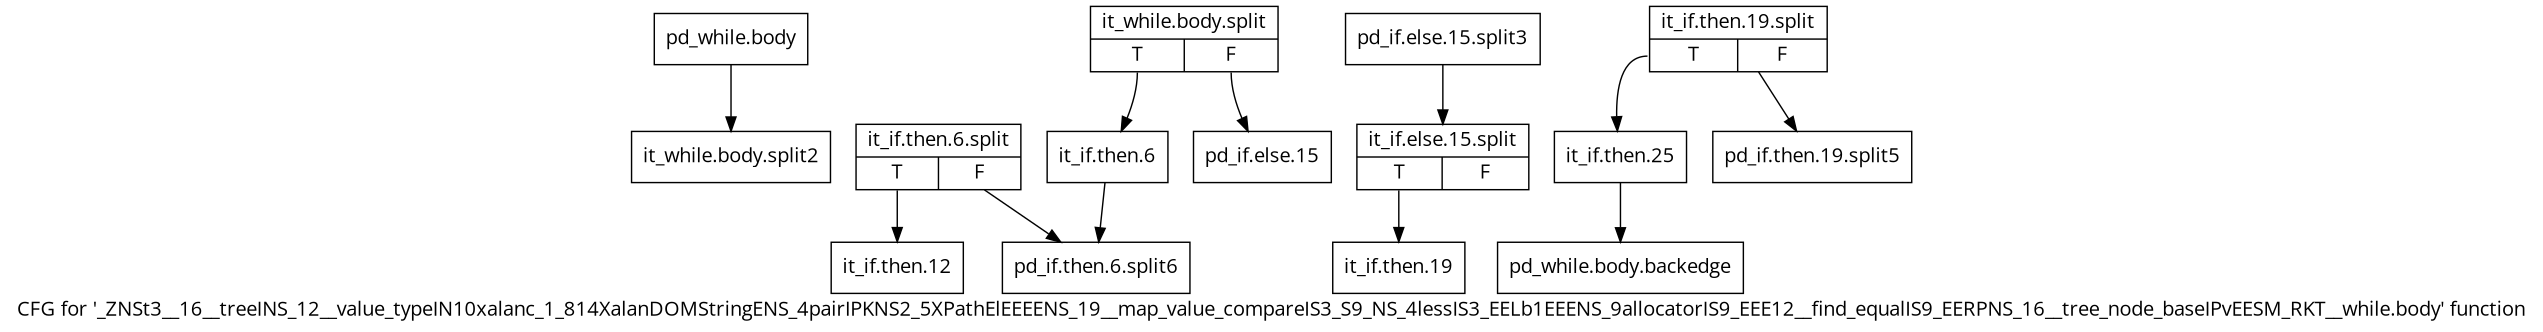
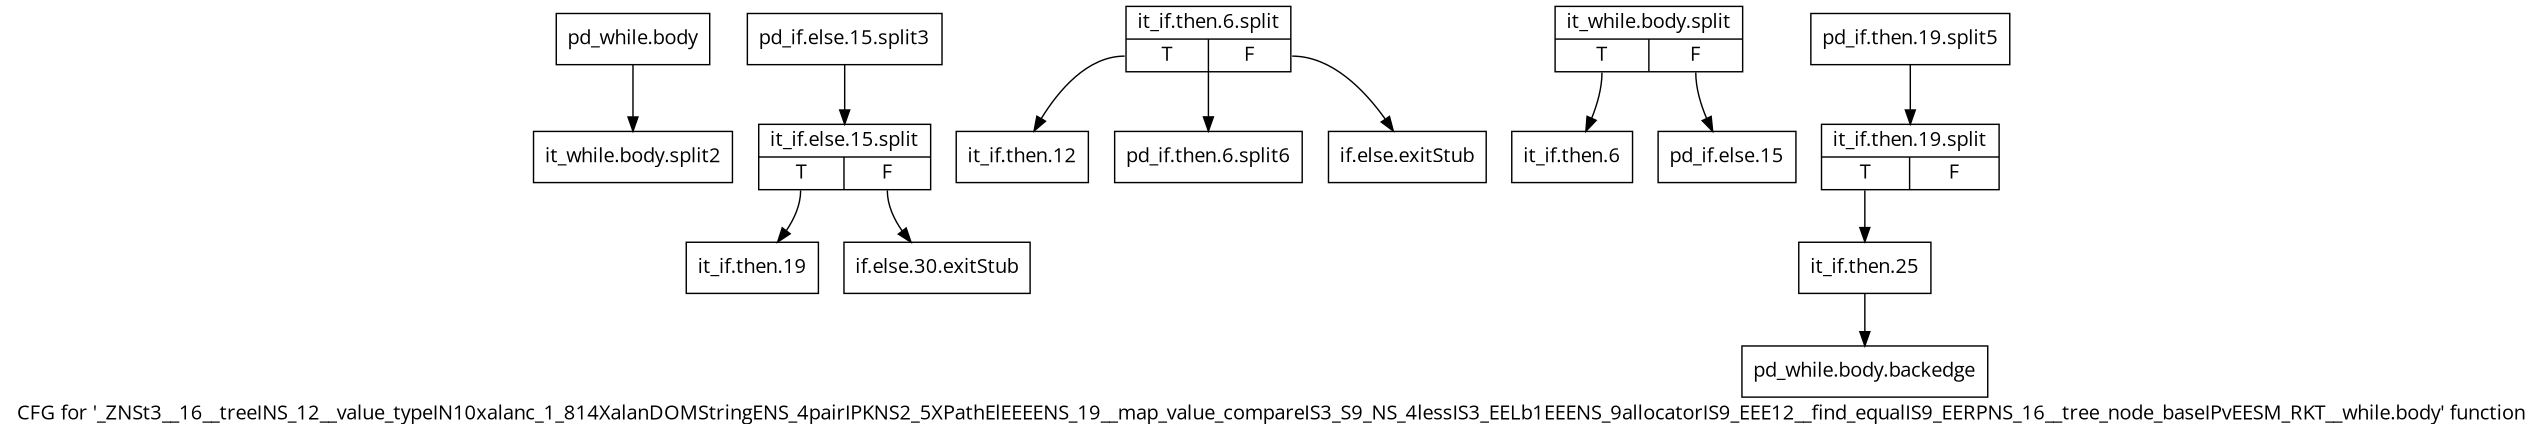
(1774, 95) -> (1910, 87)
none -> (1407, 157)
(1103, 205) -> none
none -> (937, 268)
